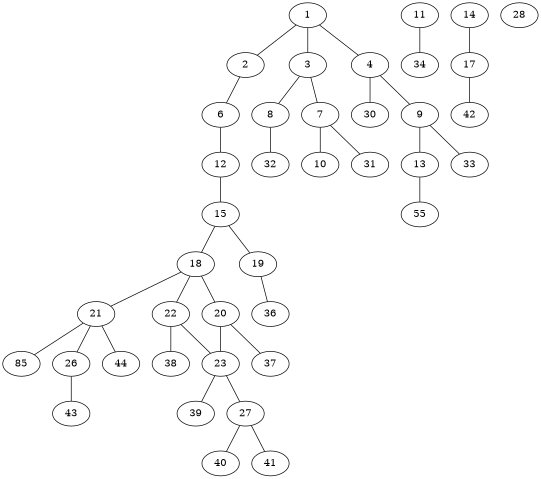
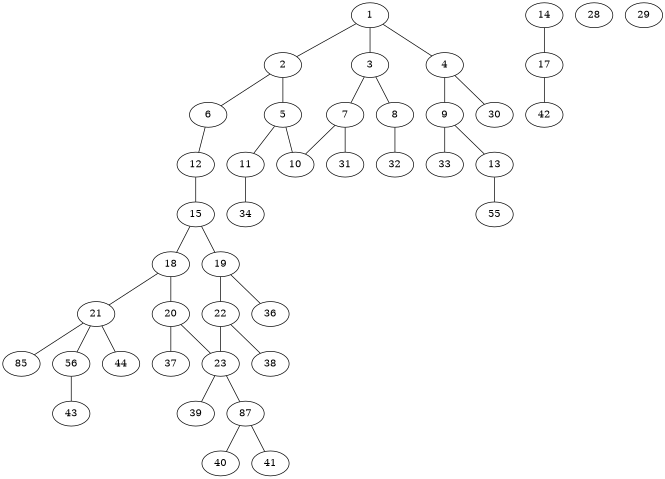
none -> (644, 15)
none -> (283, 115)
(183, 289) -> (221, 289)
(71, 364) -> (71, 364)
(246, 414) -> (246, 414)
